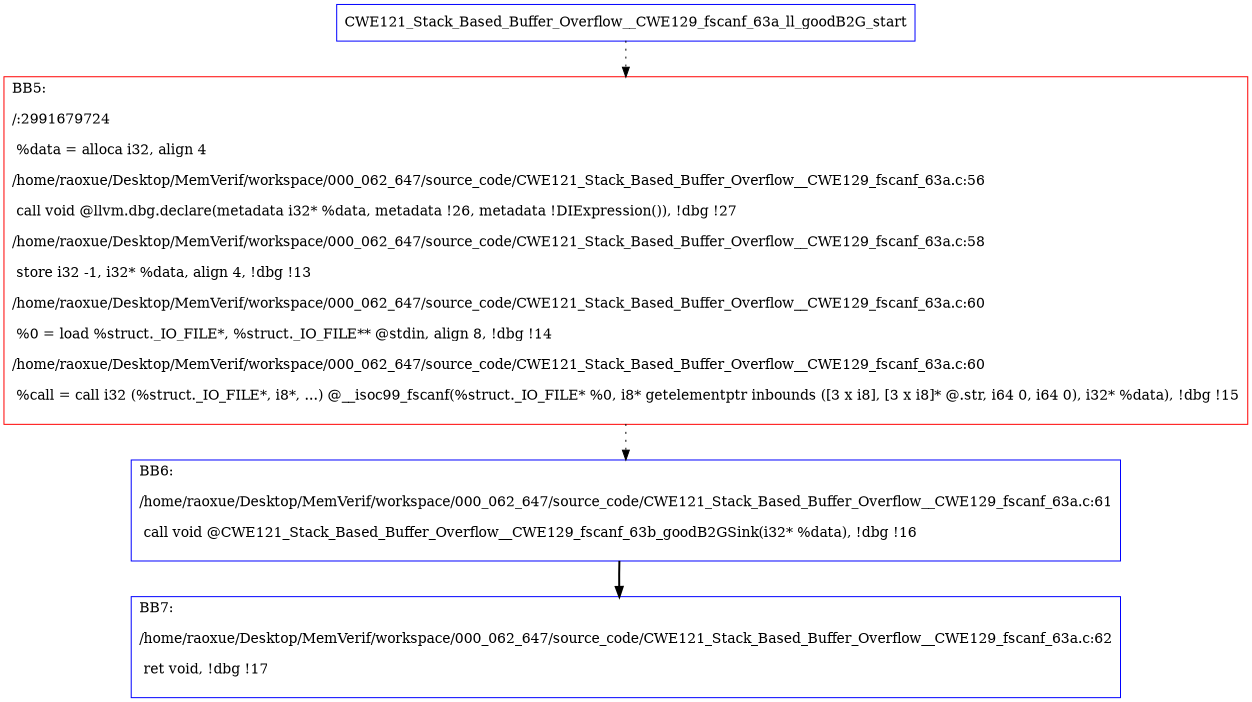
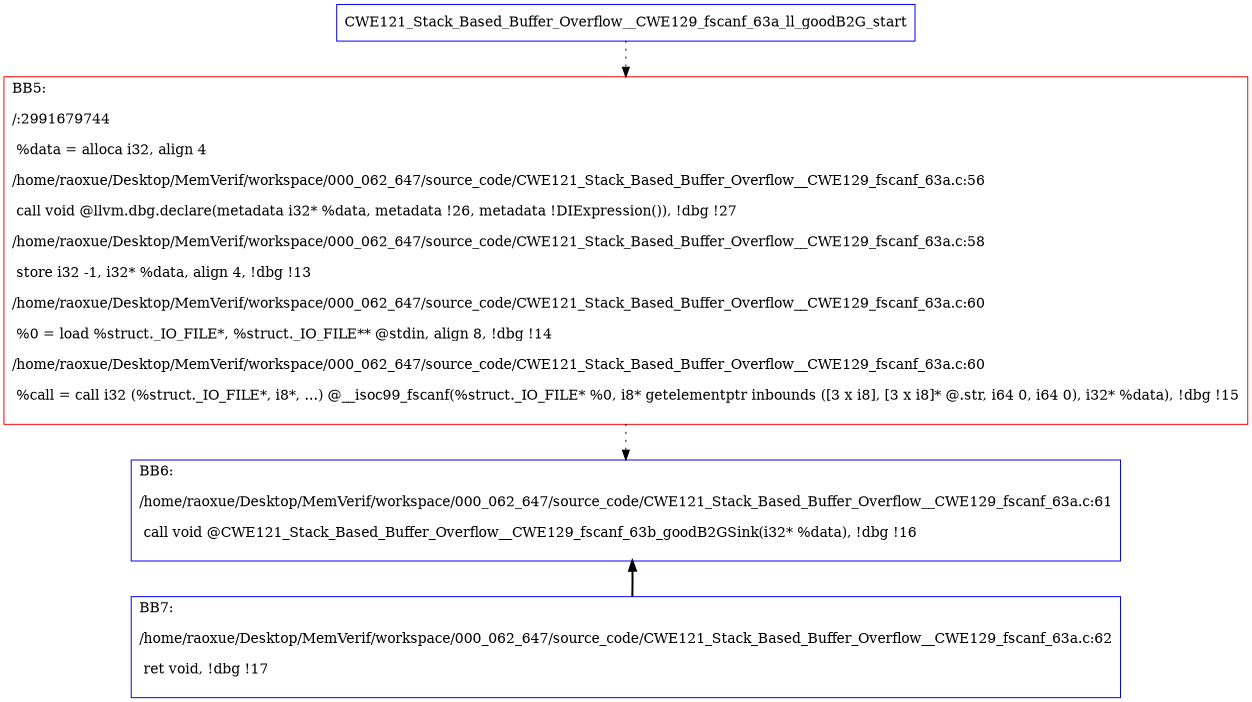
(61, 119) -> (61, 119)
(619, 574) -> (633, 584)
